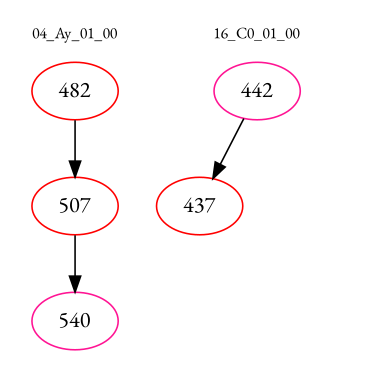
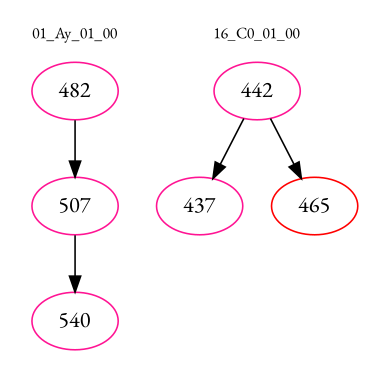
(75, 34) -> (75, 34)
(75, 91) -> (75, 91)
(75, 206) -> (75, 206)
(200, 206) -> (200, 206)
none -> (315, 206)
